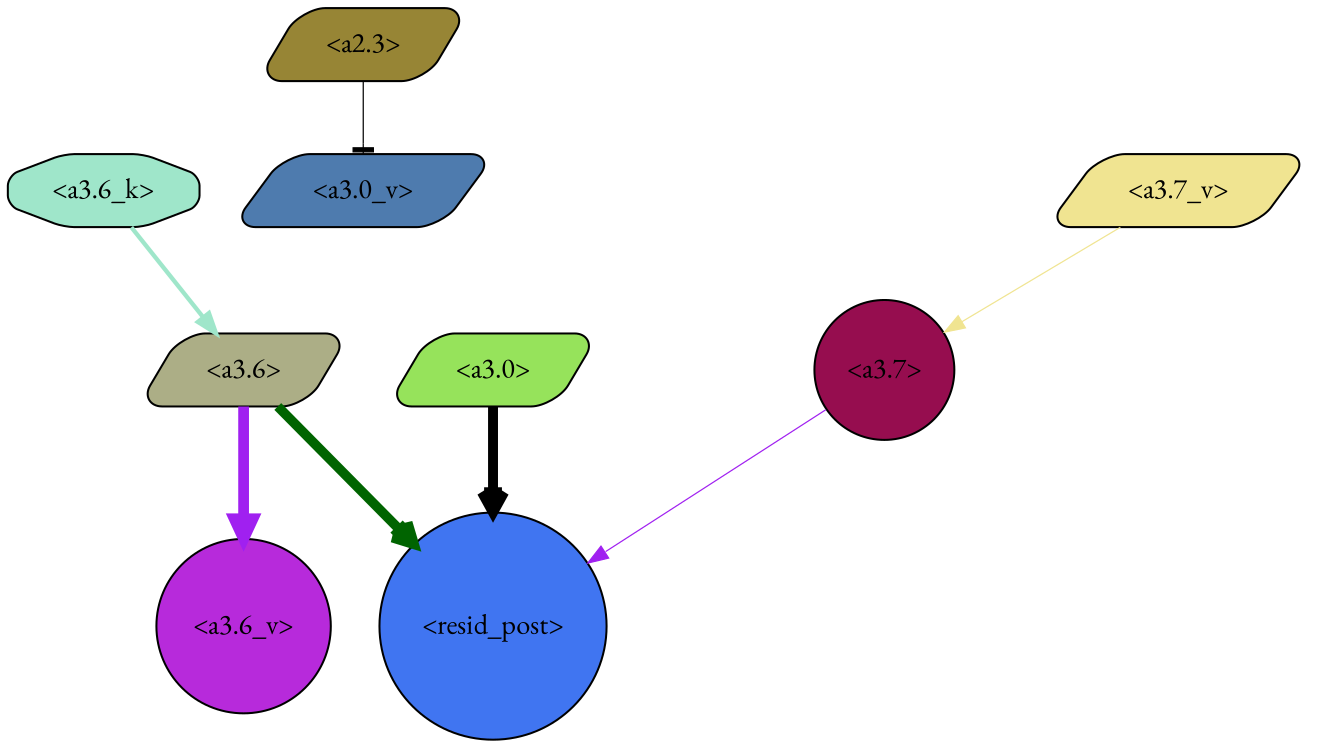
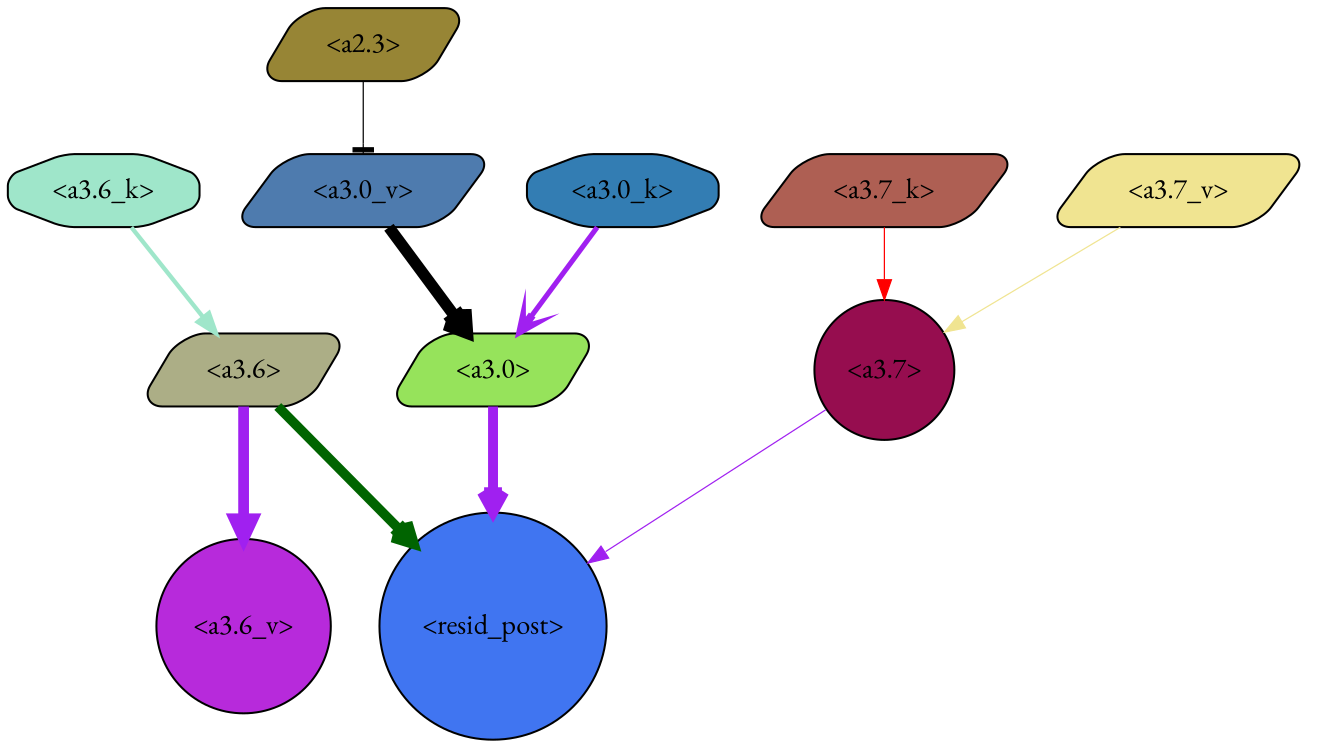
none -> (623, 191)
none -> (884, 191)
none -> (422, 272)
(493, 449) -> (493, 449)
